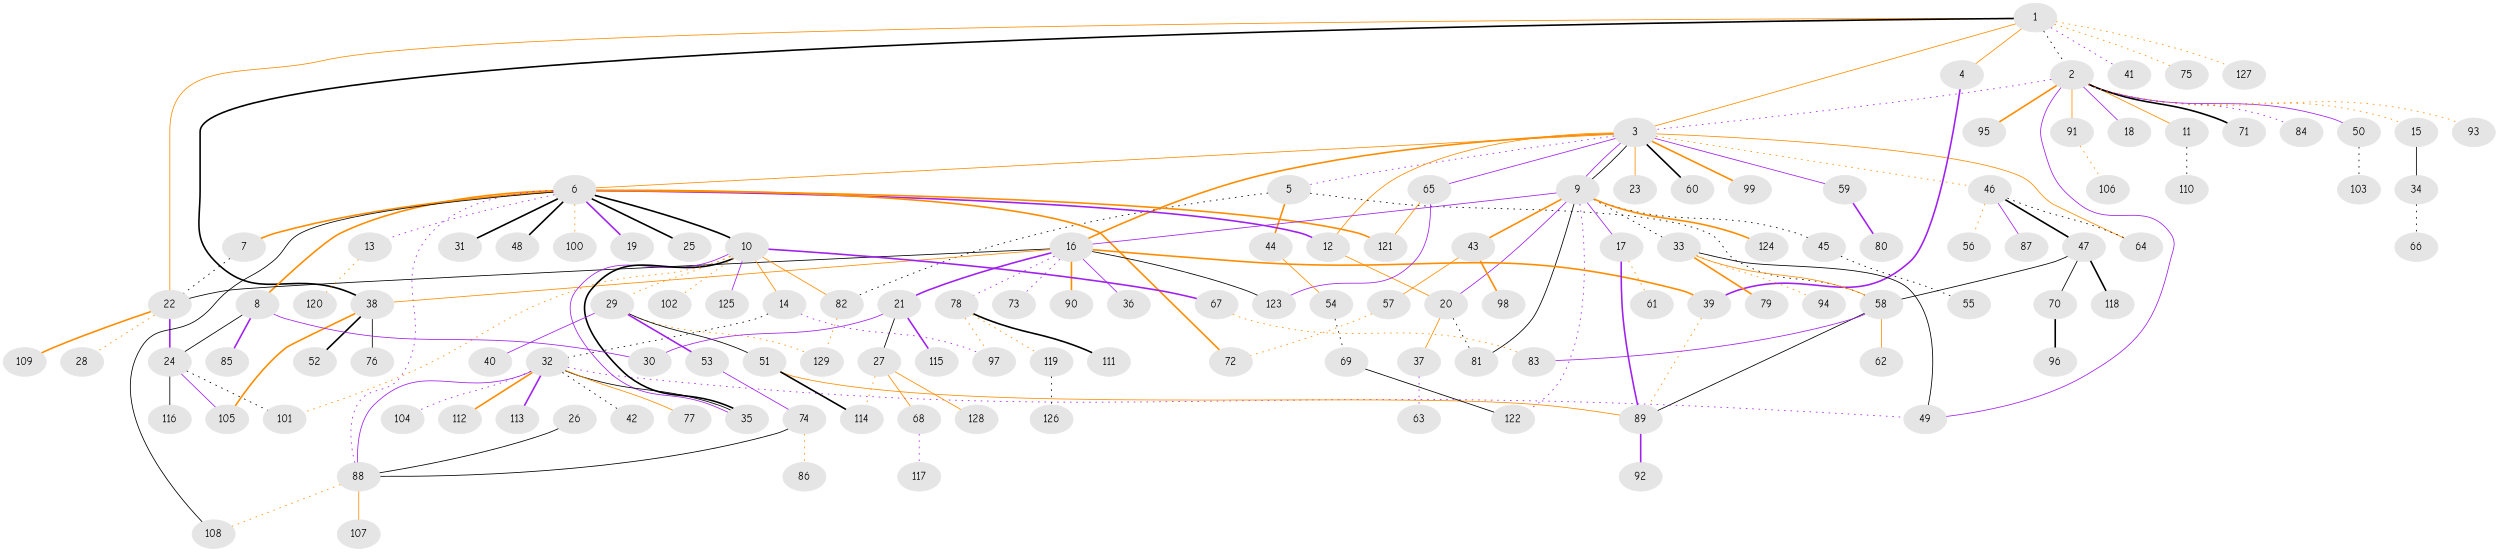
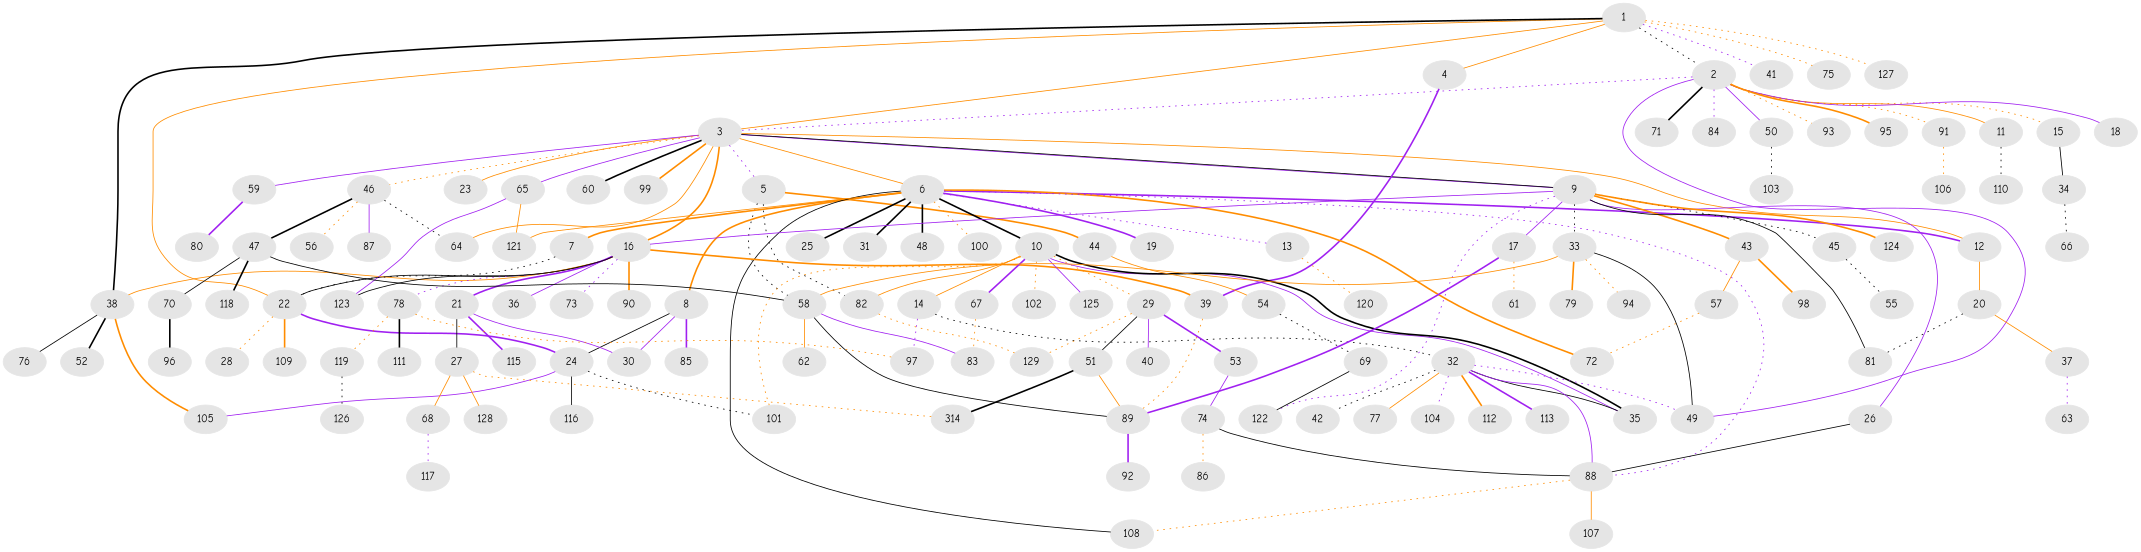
(2072, 104) -> (1829, 104)
(984, 199) -> (715, 213)
(1515, 250) -> (1879, 213)
(862, 419) -> (953, 419)
